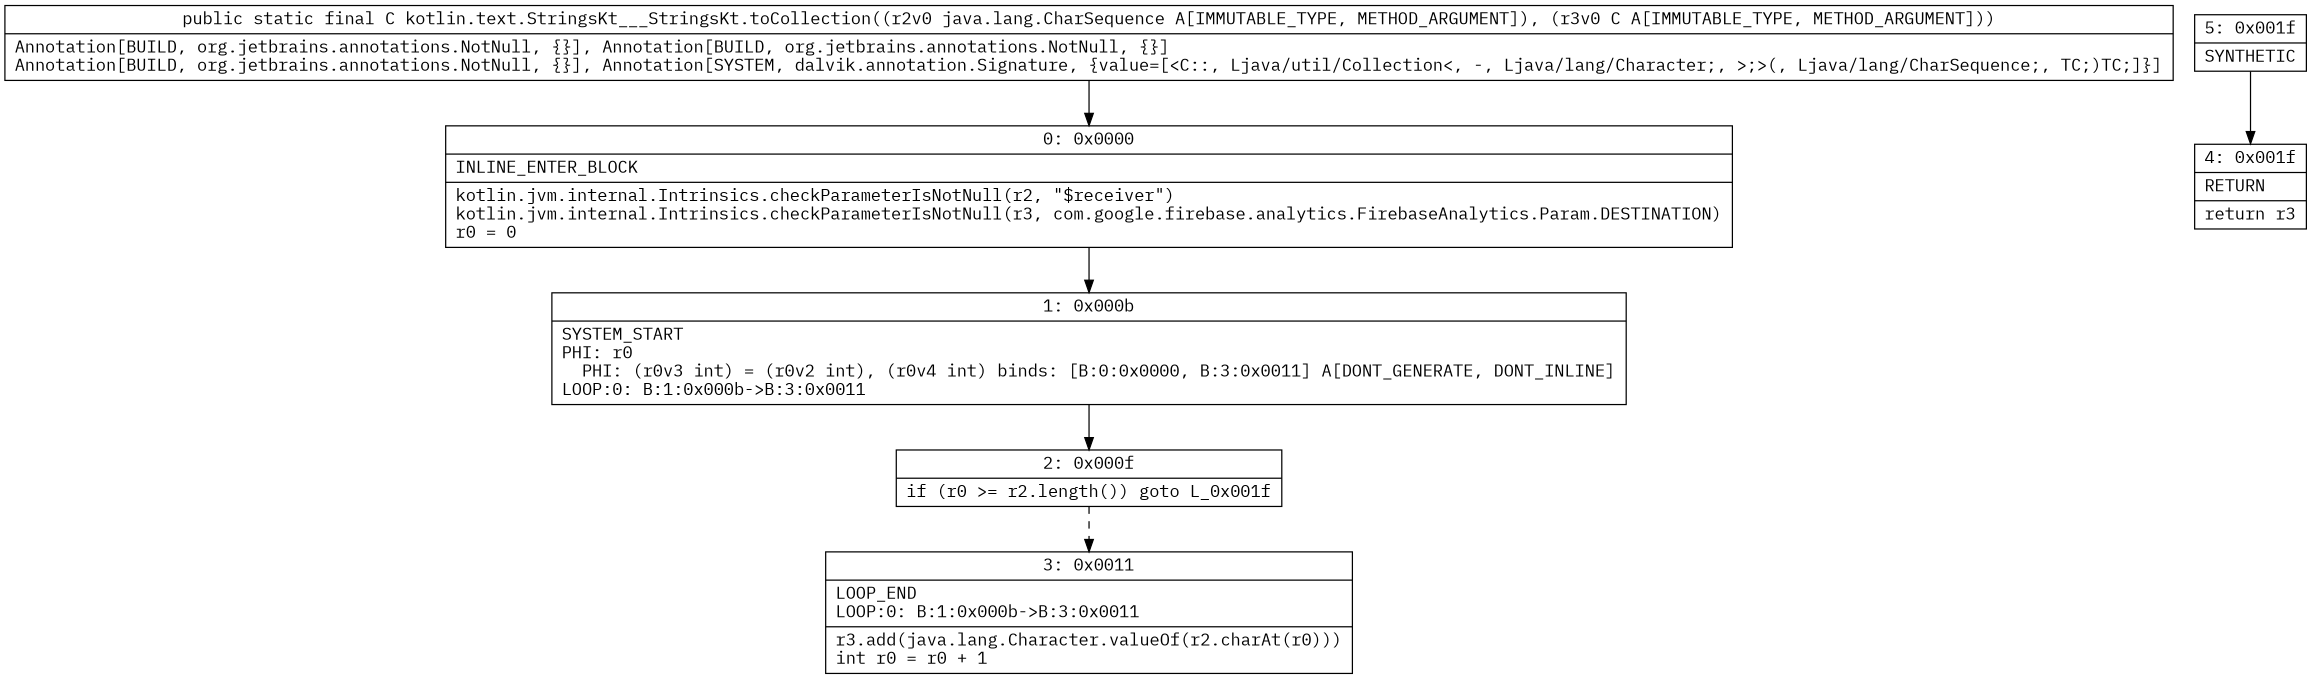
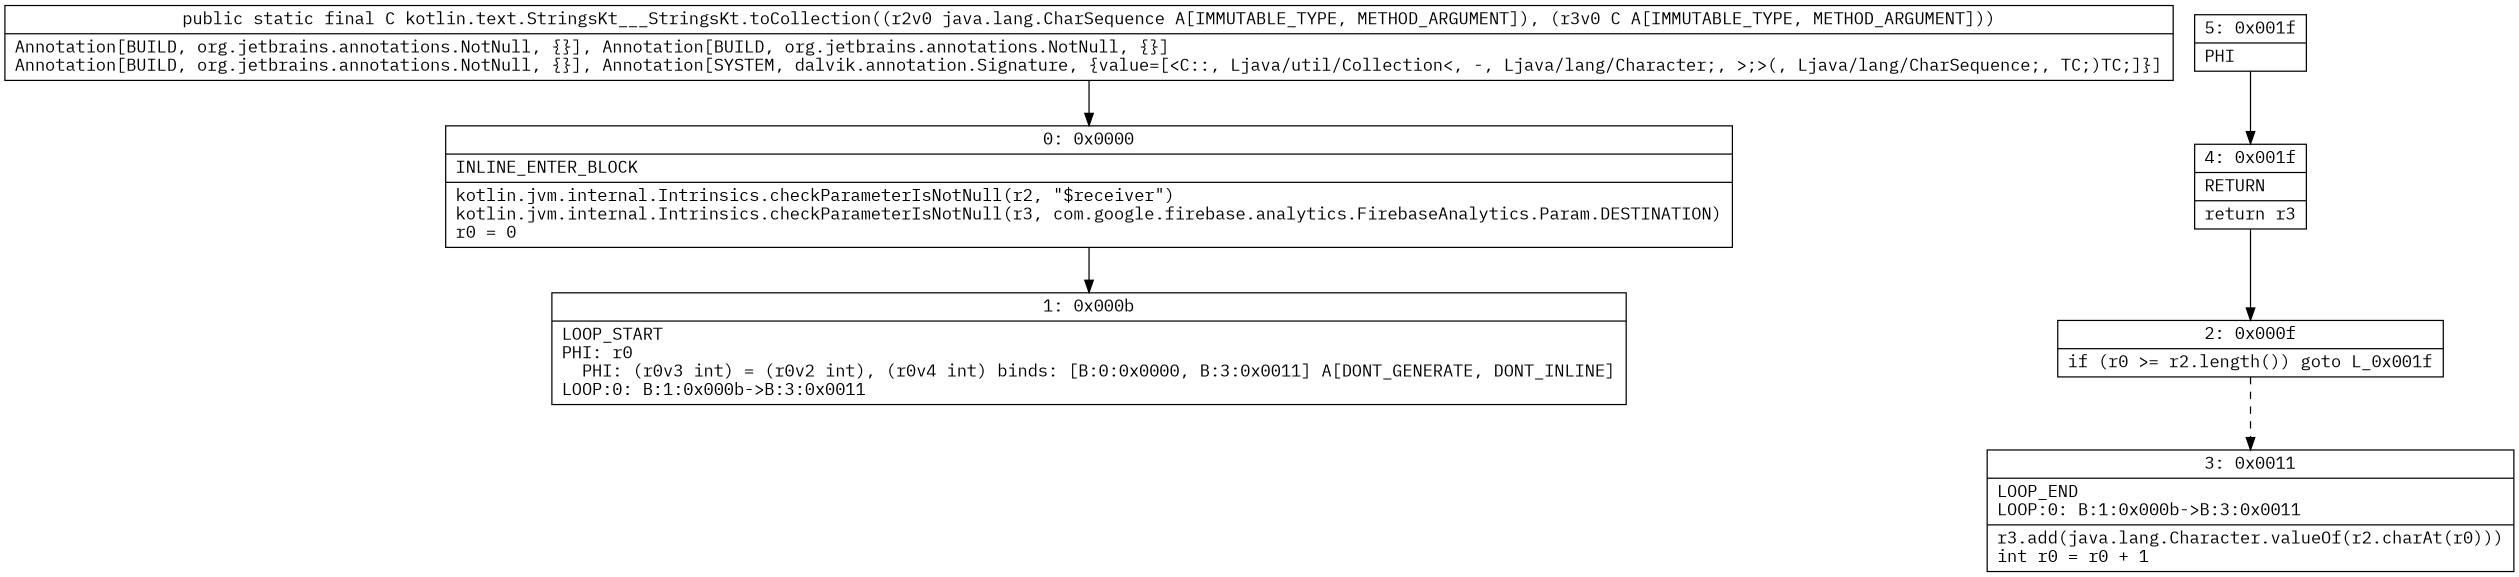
(2251, 56) -> (2220, 56)
(623, 335) -> (613, 335)
(1089, 421) -> (2251, 269)
